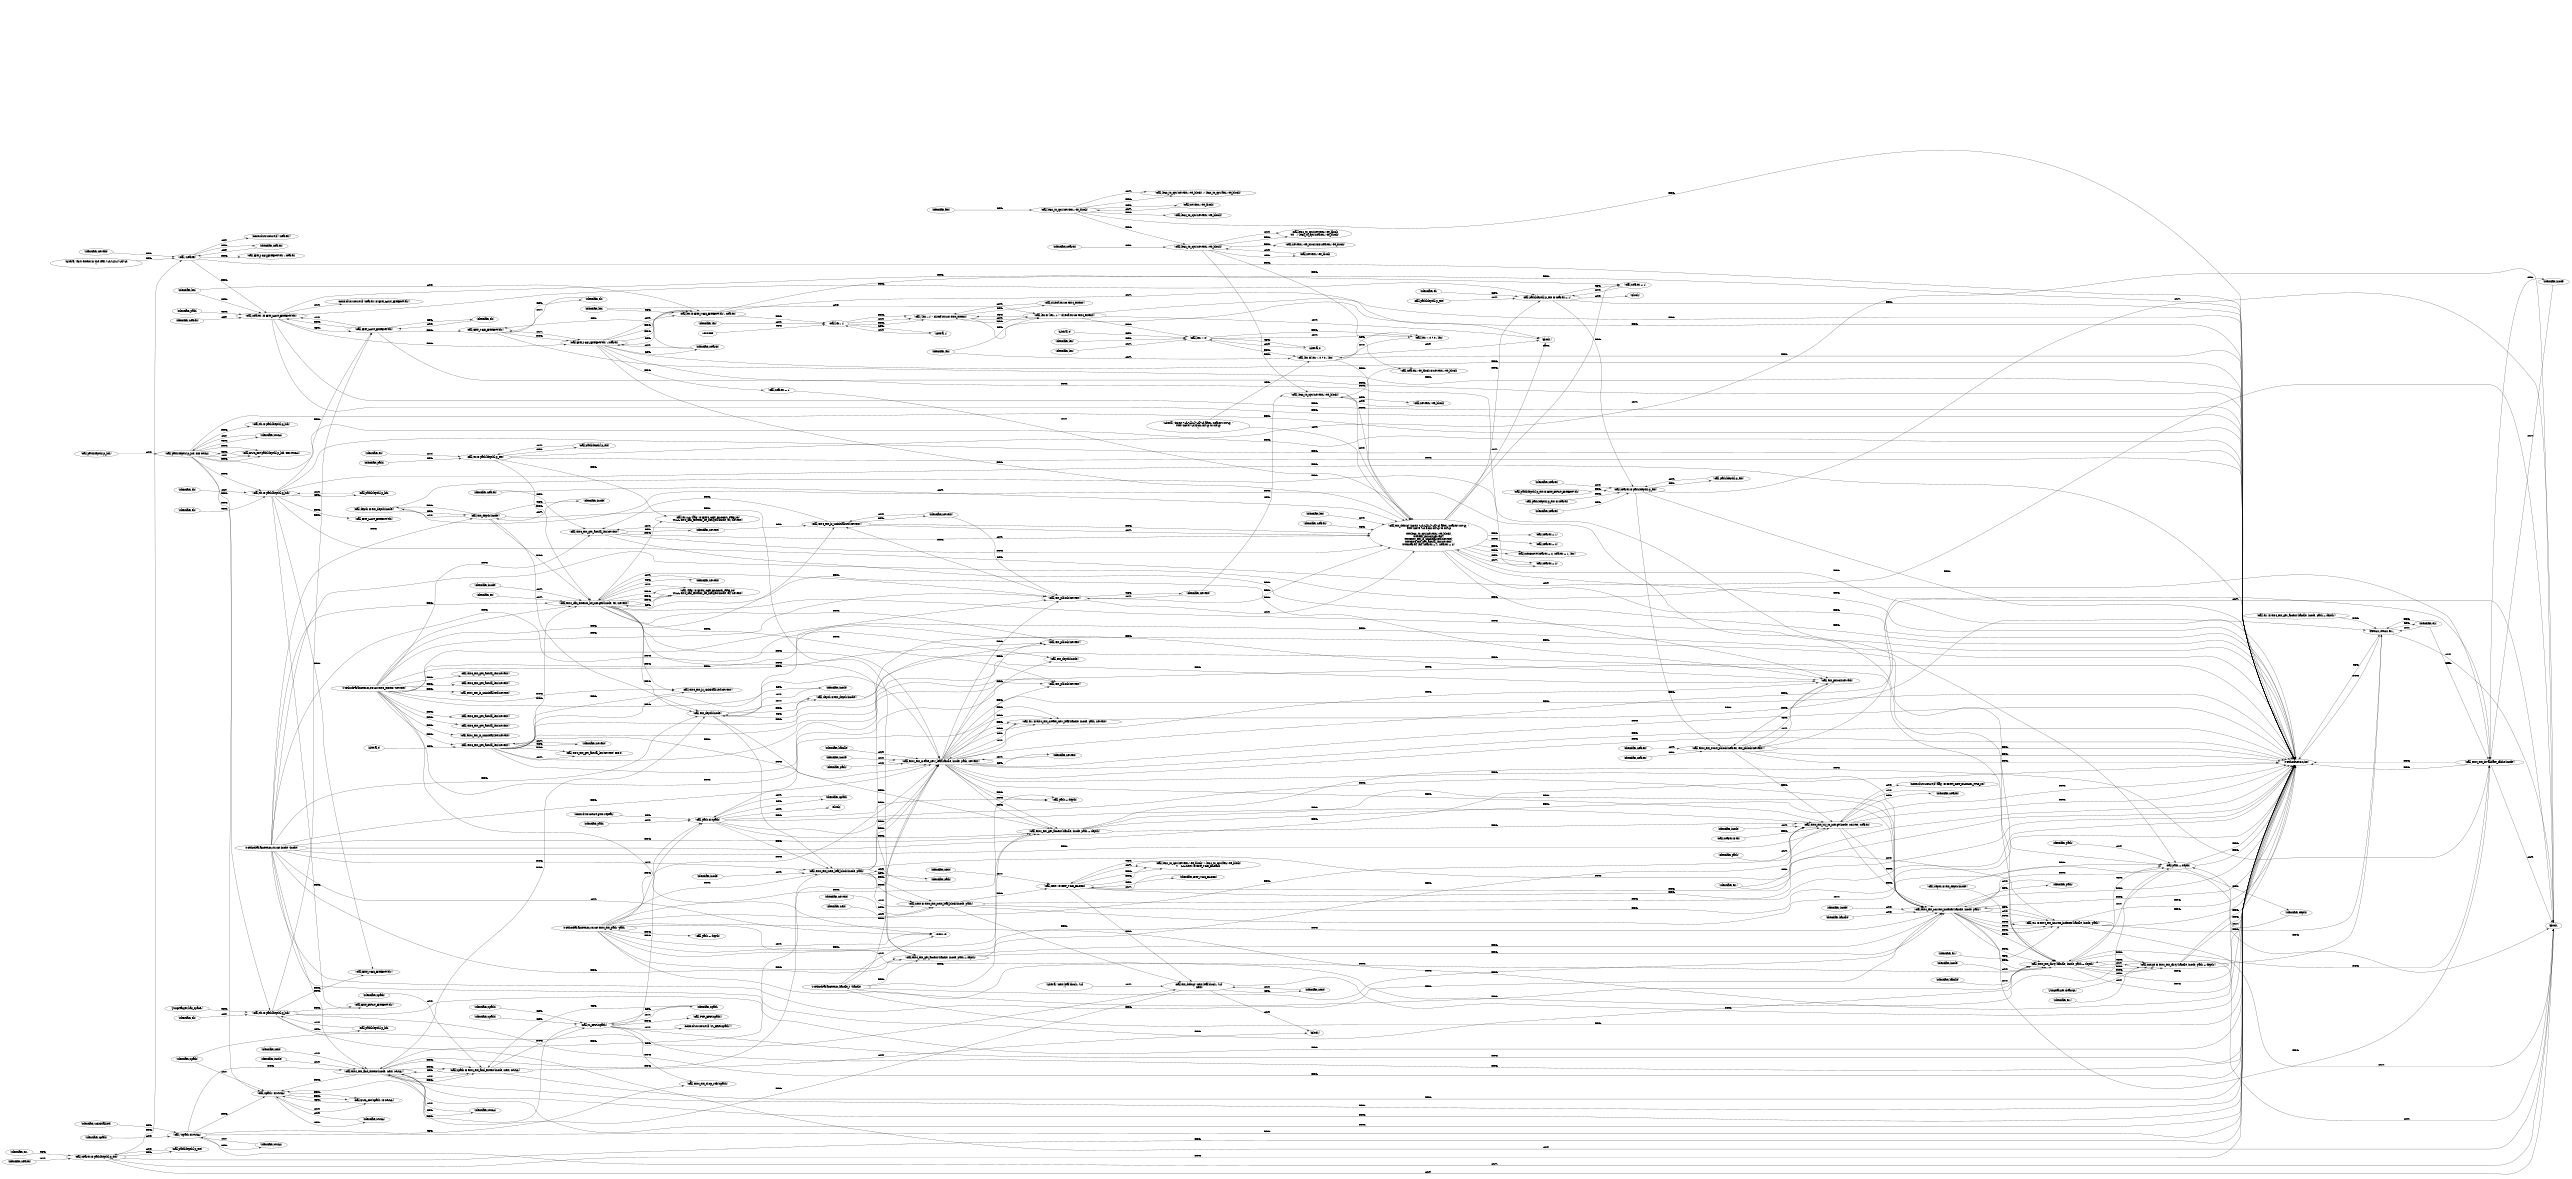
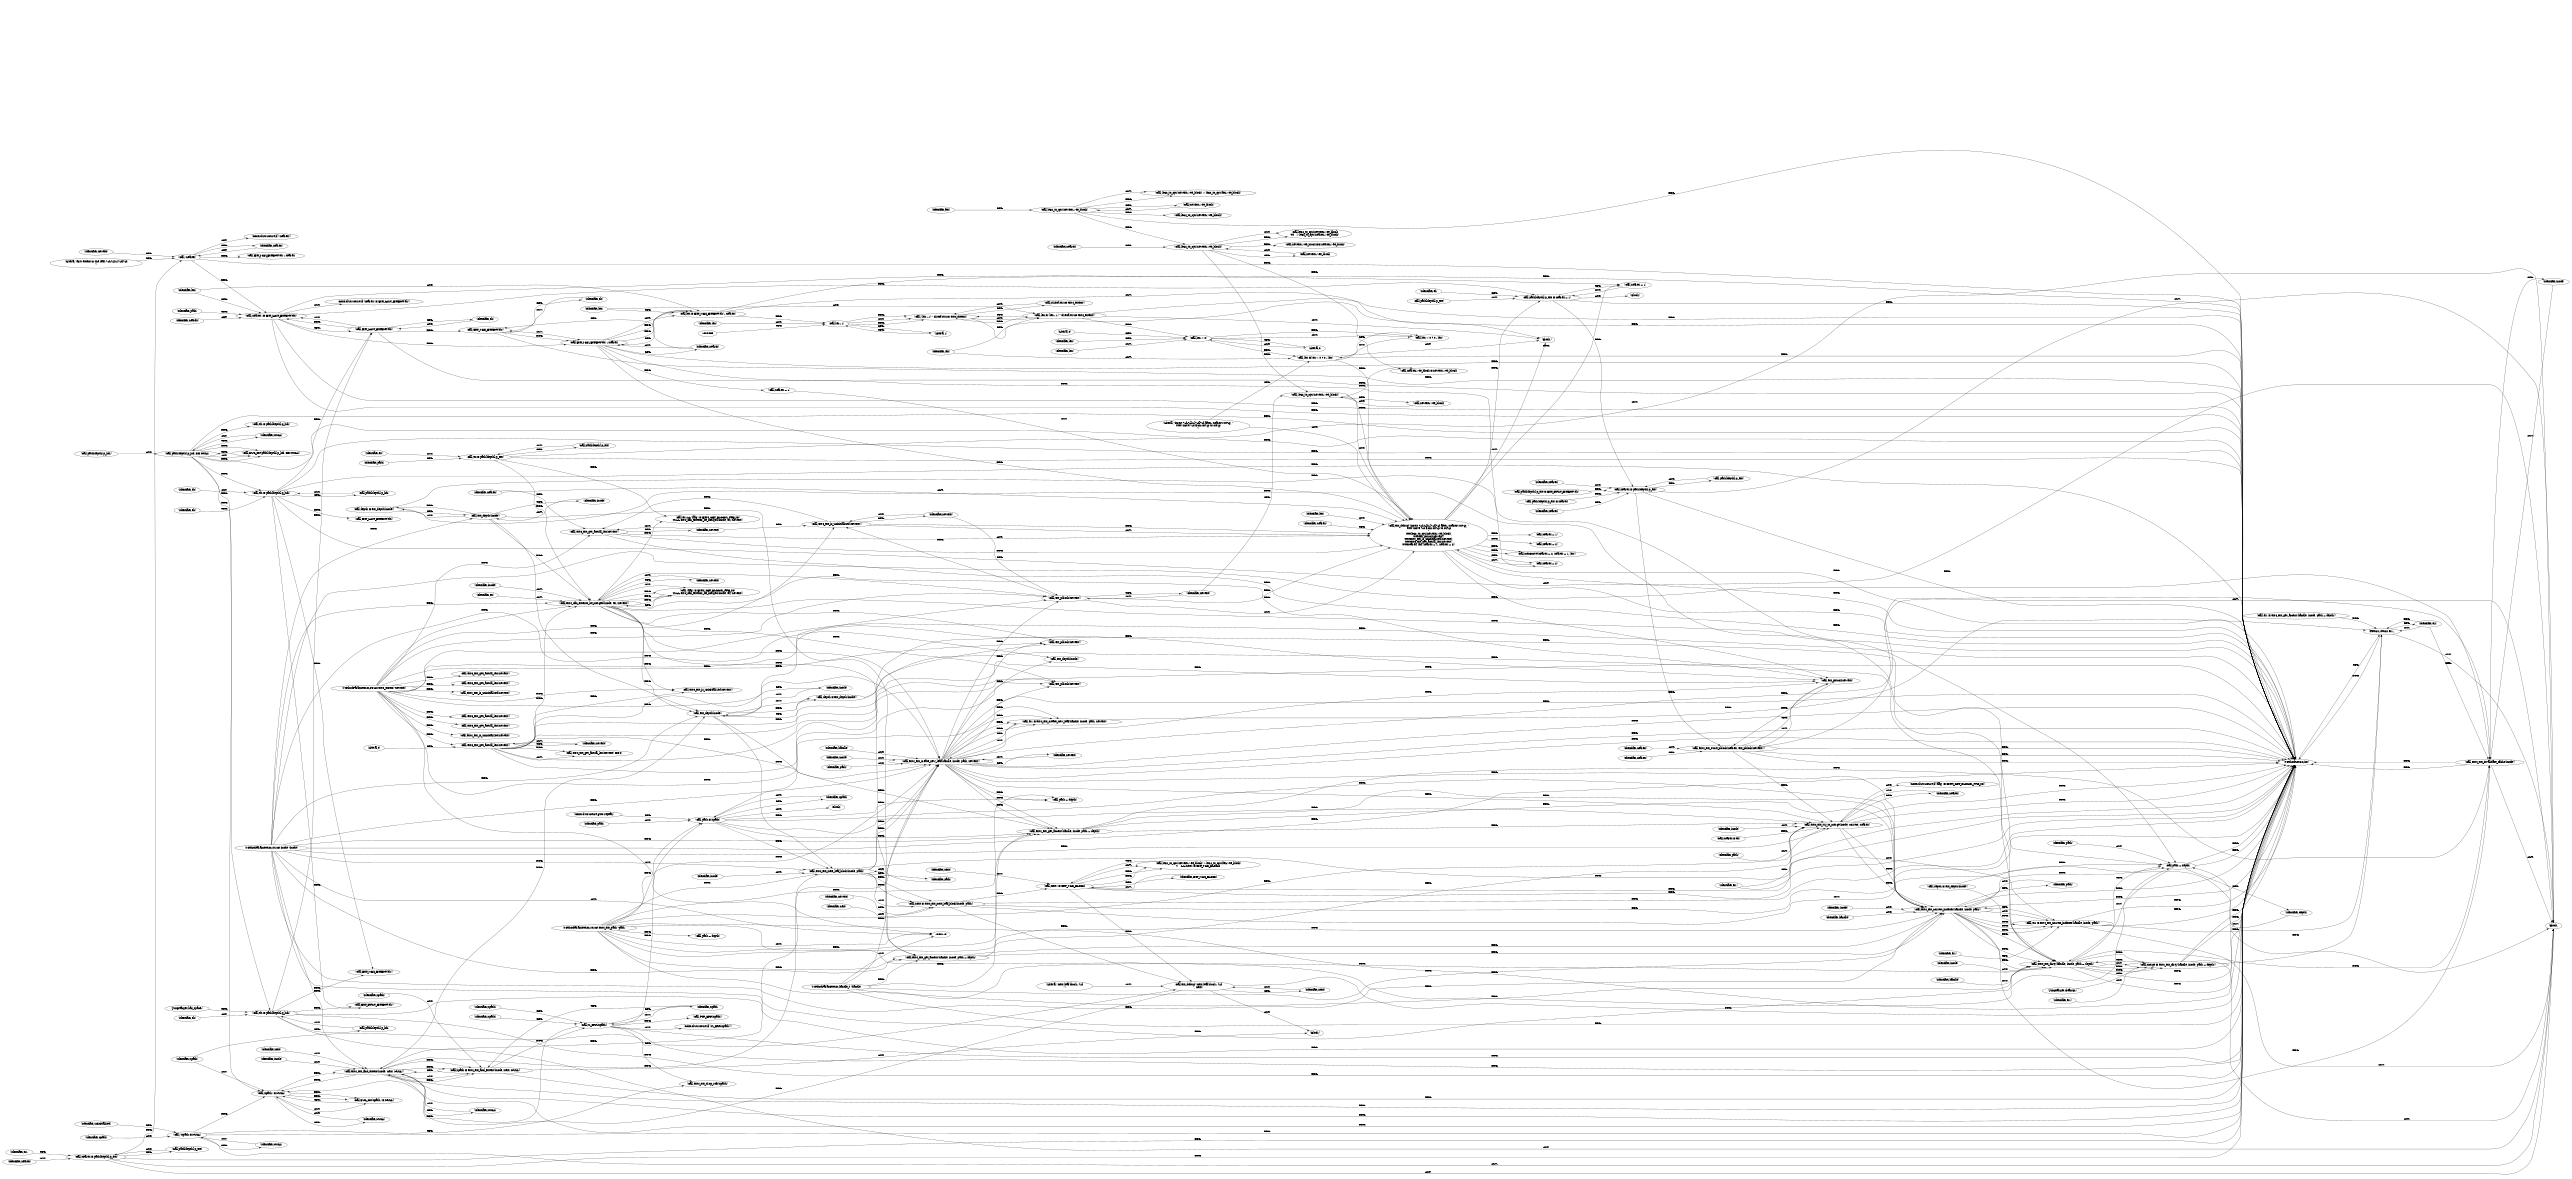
(882, 330) -> (882, 330)
(245, 1068) -> (304, 1079)
